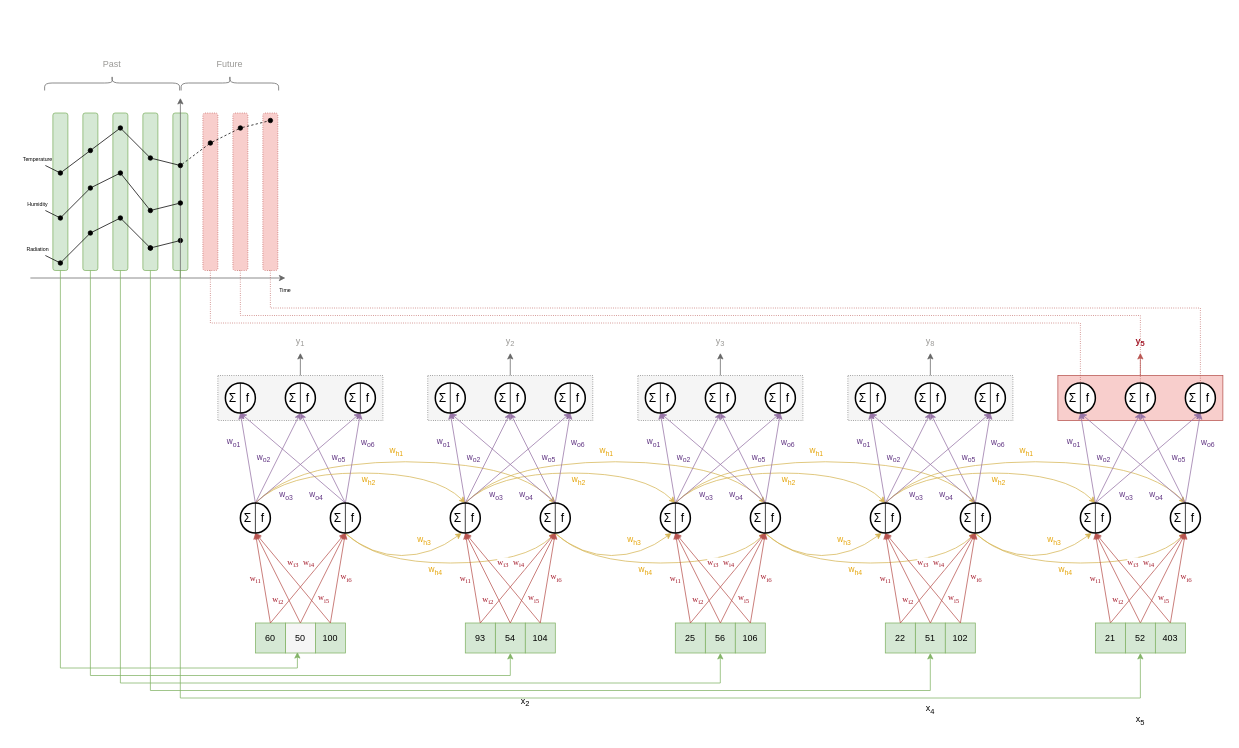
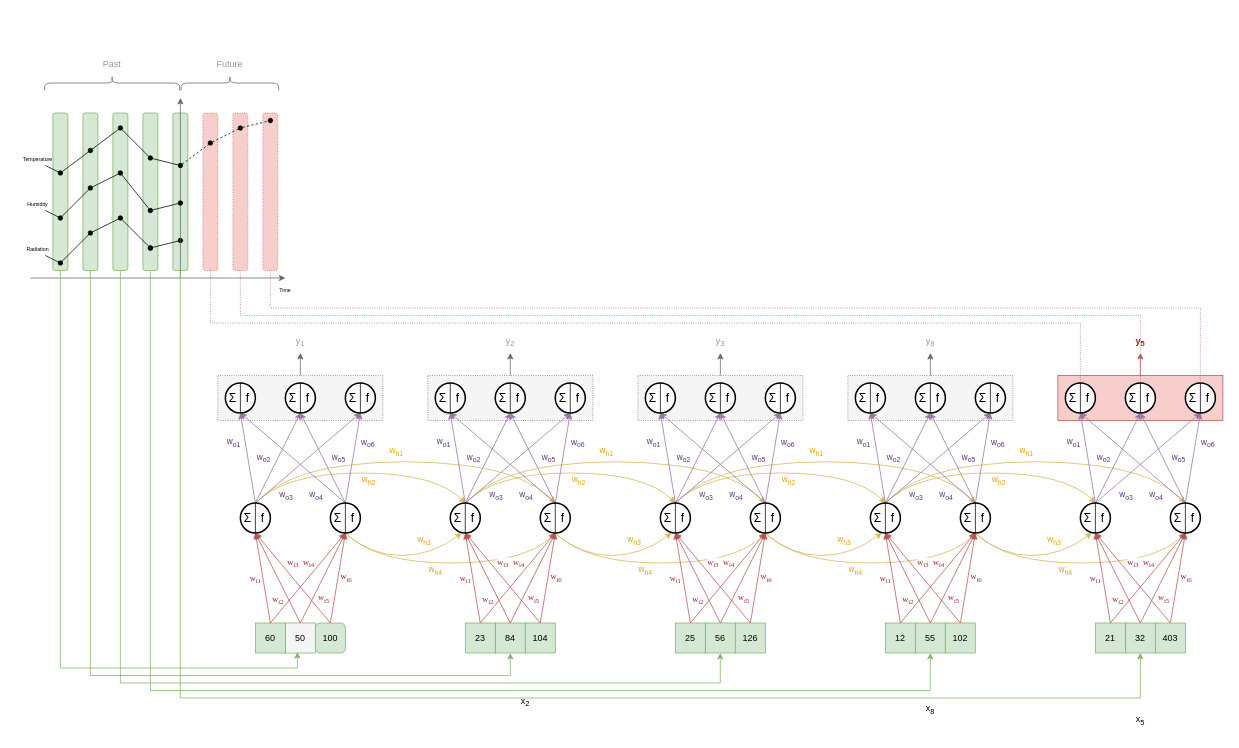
(330, 638) -> (330, 638)
(480, 638) -> (480, 638)
(510, 638) -> (510, 638)
(750, 638) -> (750, 638)
(900, 638) -> (900, 638)
(930, 638) -> (930, 638)
(1140, 638) -> (1140, 638)
(930, 709) -> (930, 709)
